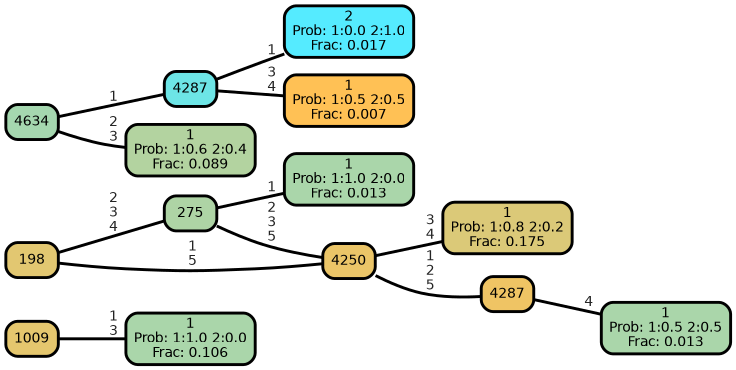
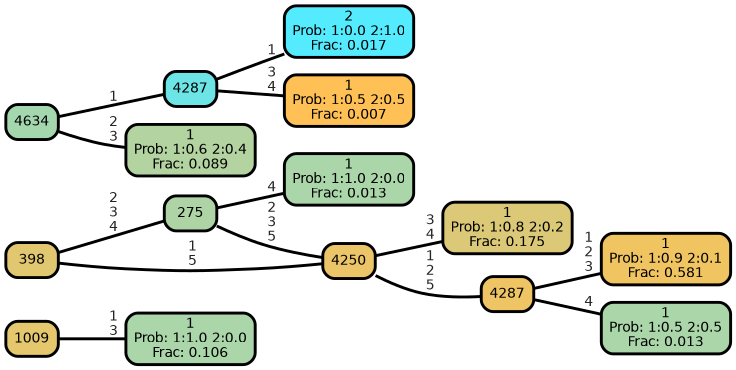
(270, 188) -> (270, 188)
none -> (666, 259)
(32, 260) -> (32, 260)
